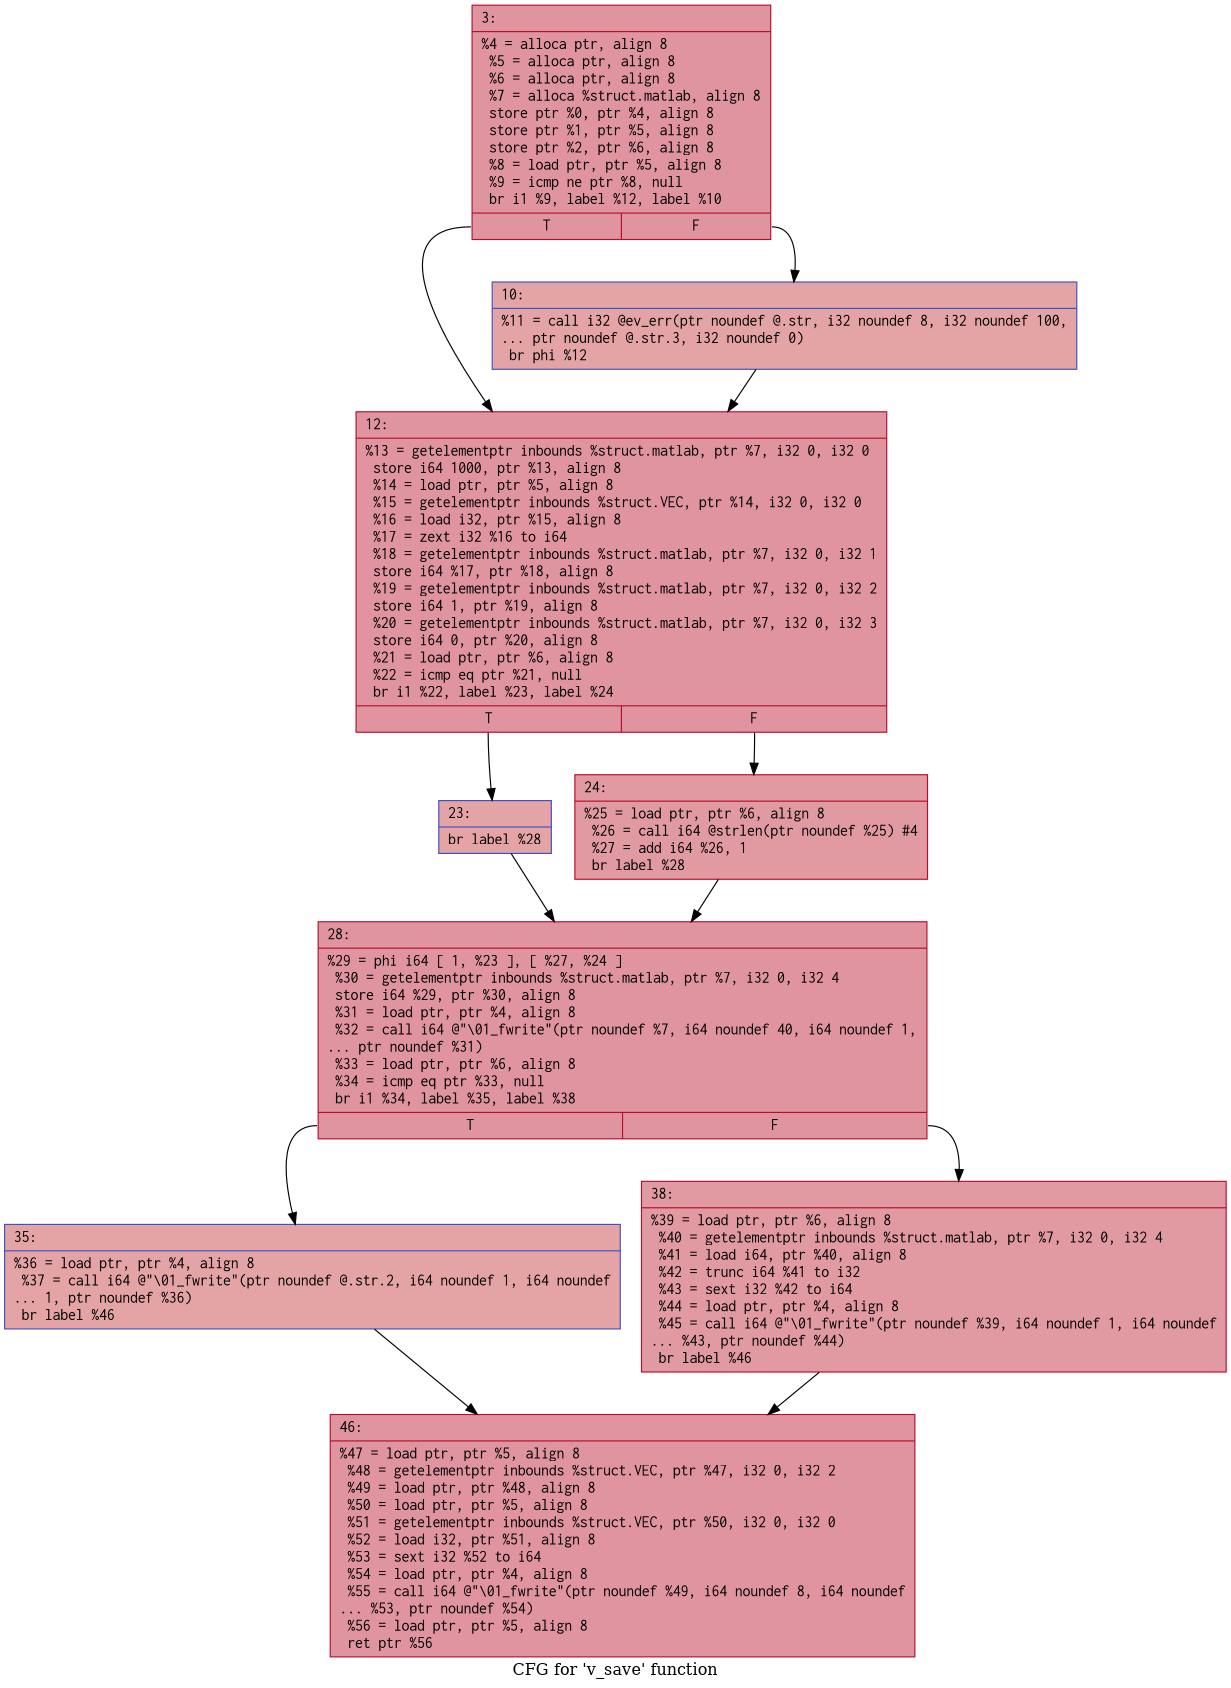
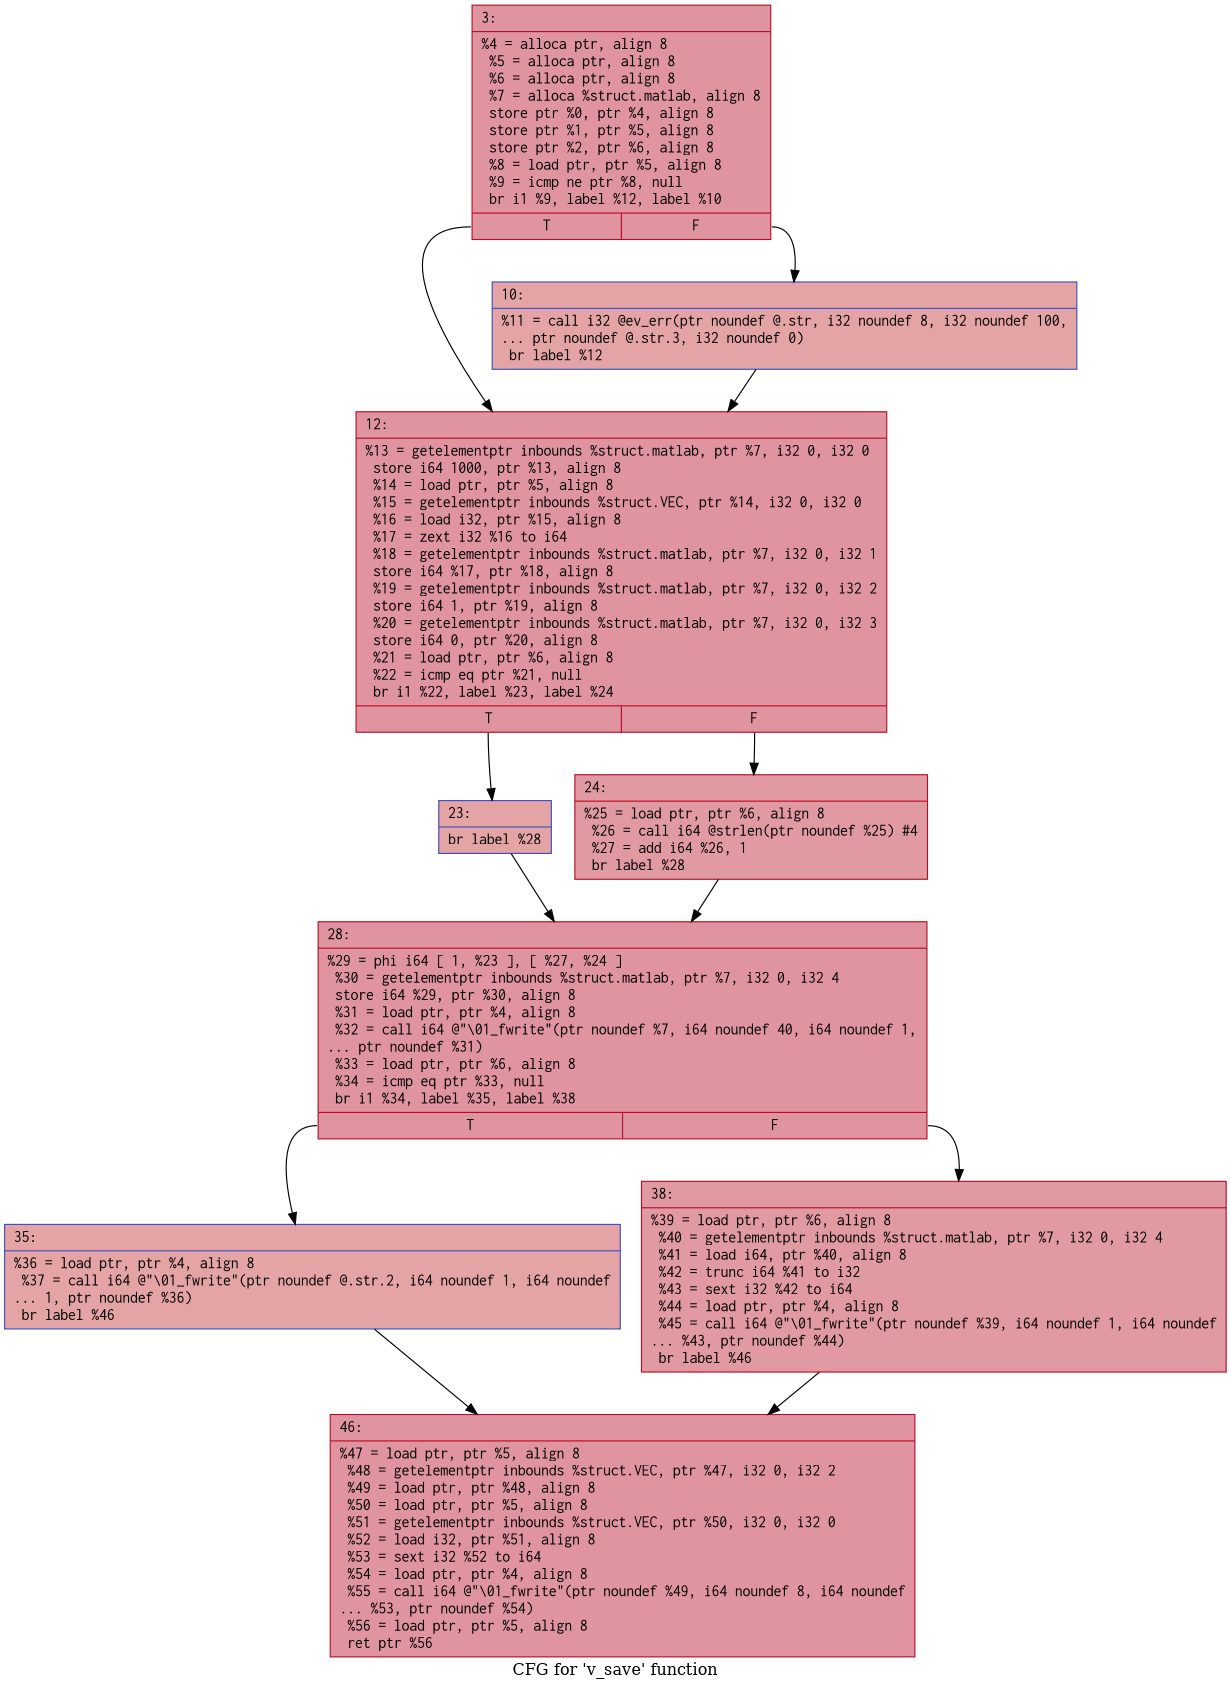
(544, 355) -> (552, 355)
